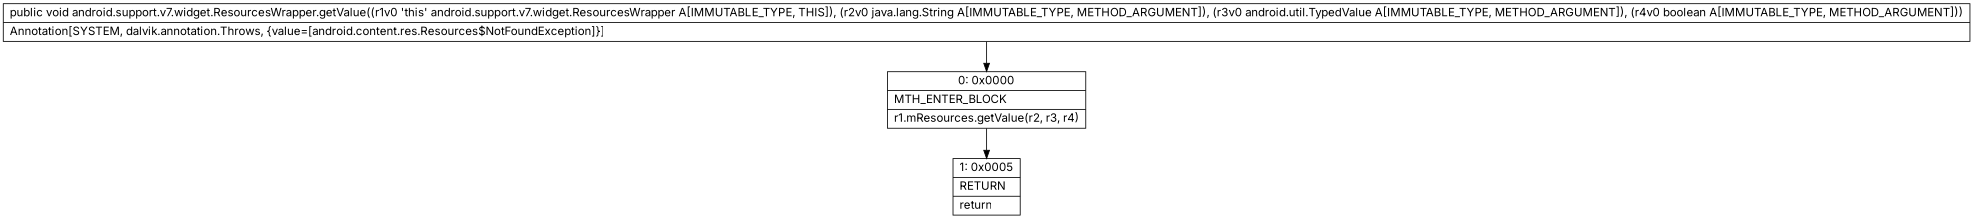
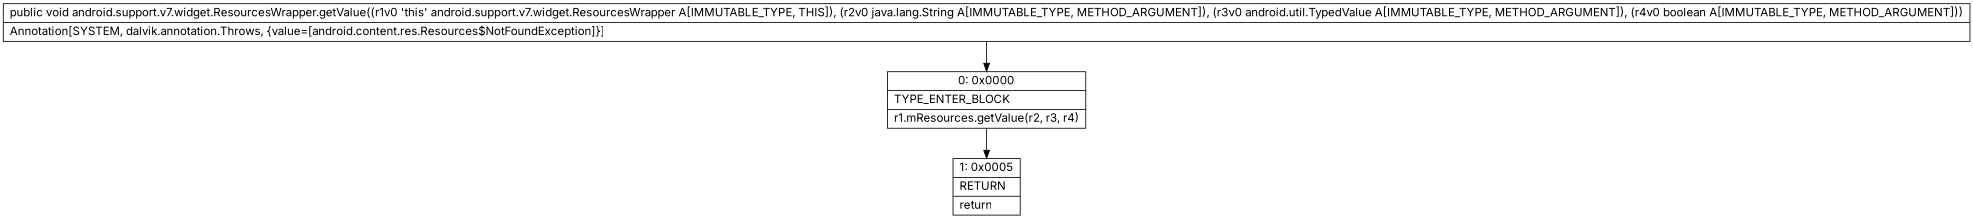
(951, 100) -> (952, 100)
